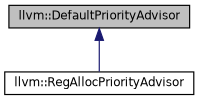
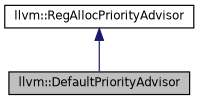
(99, 56) -> (99, 56)
